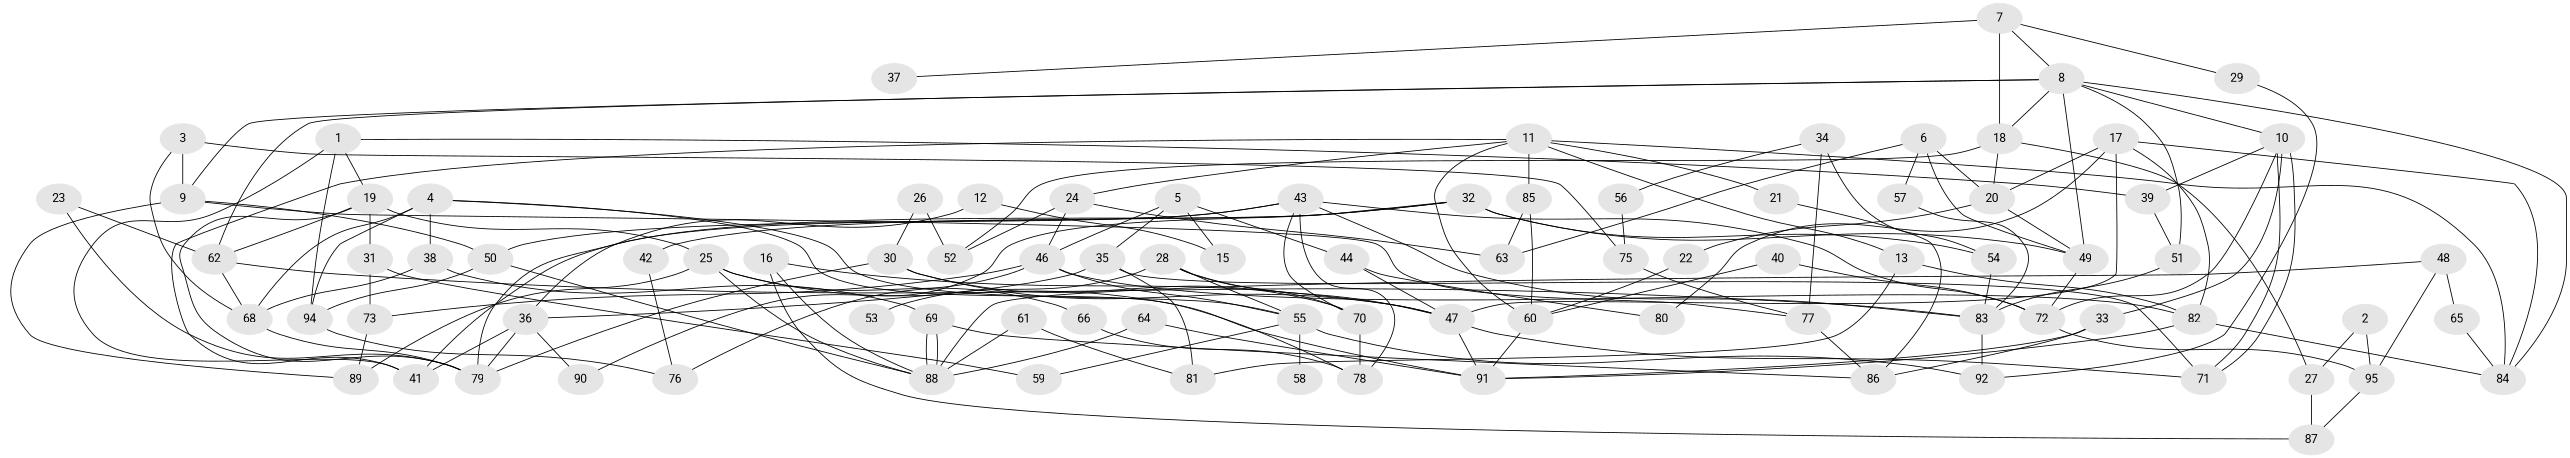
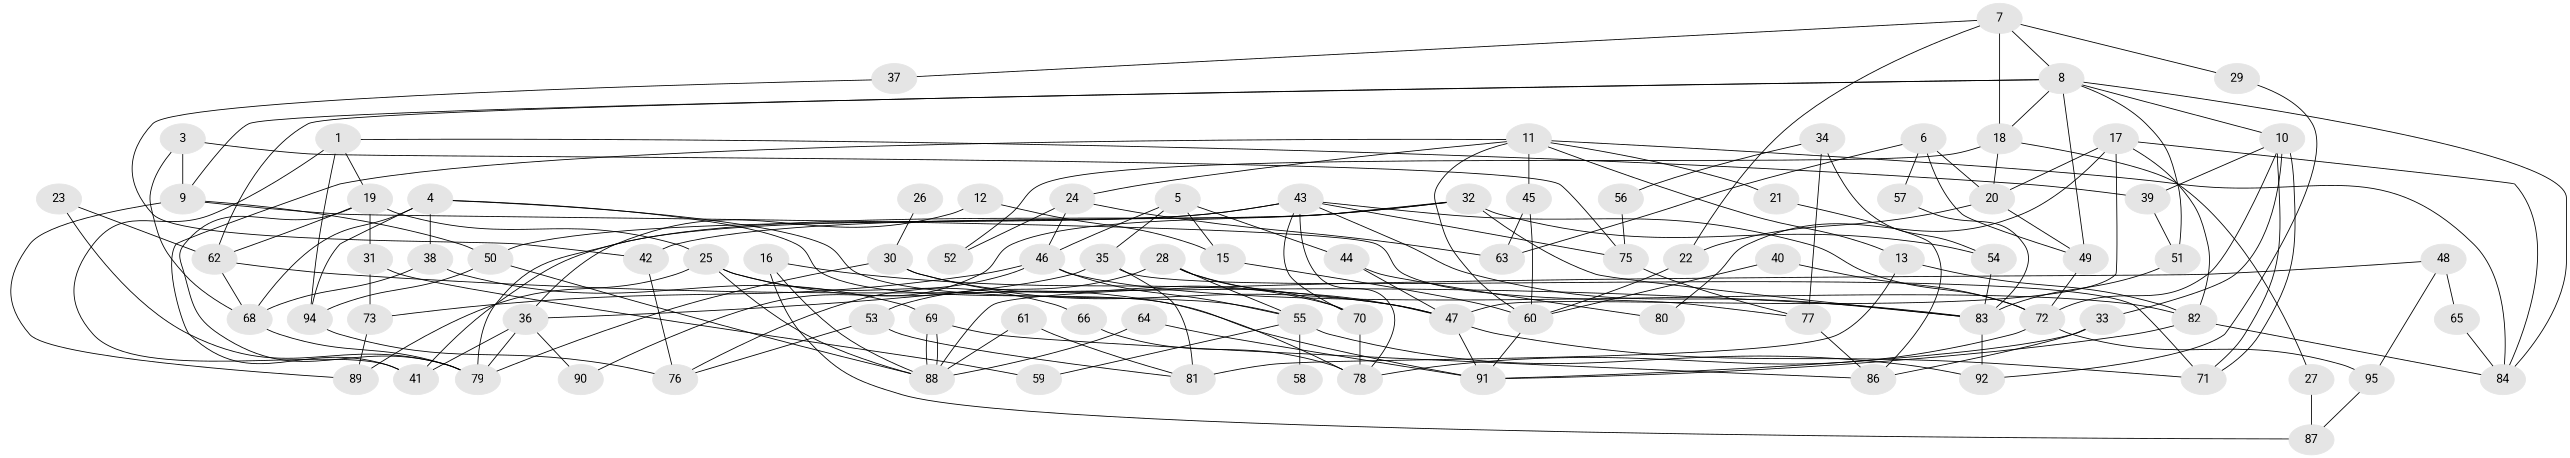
none -> (1815, 107)
none -> (224, 110)
(1529, 199) -> (1529, 199)
(935, 229) -> none
none -> (1463, 229)
(1891, 234) -> (1725, 291)
none -> (1338, 278)
(2365, 319) -> none
none -> (773, 350)
none -> (1015, 356)
none -> (1705, 361)
